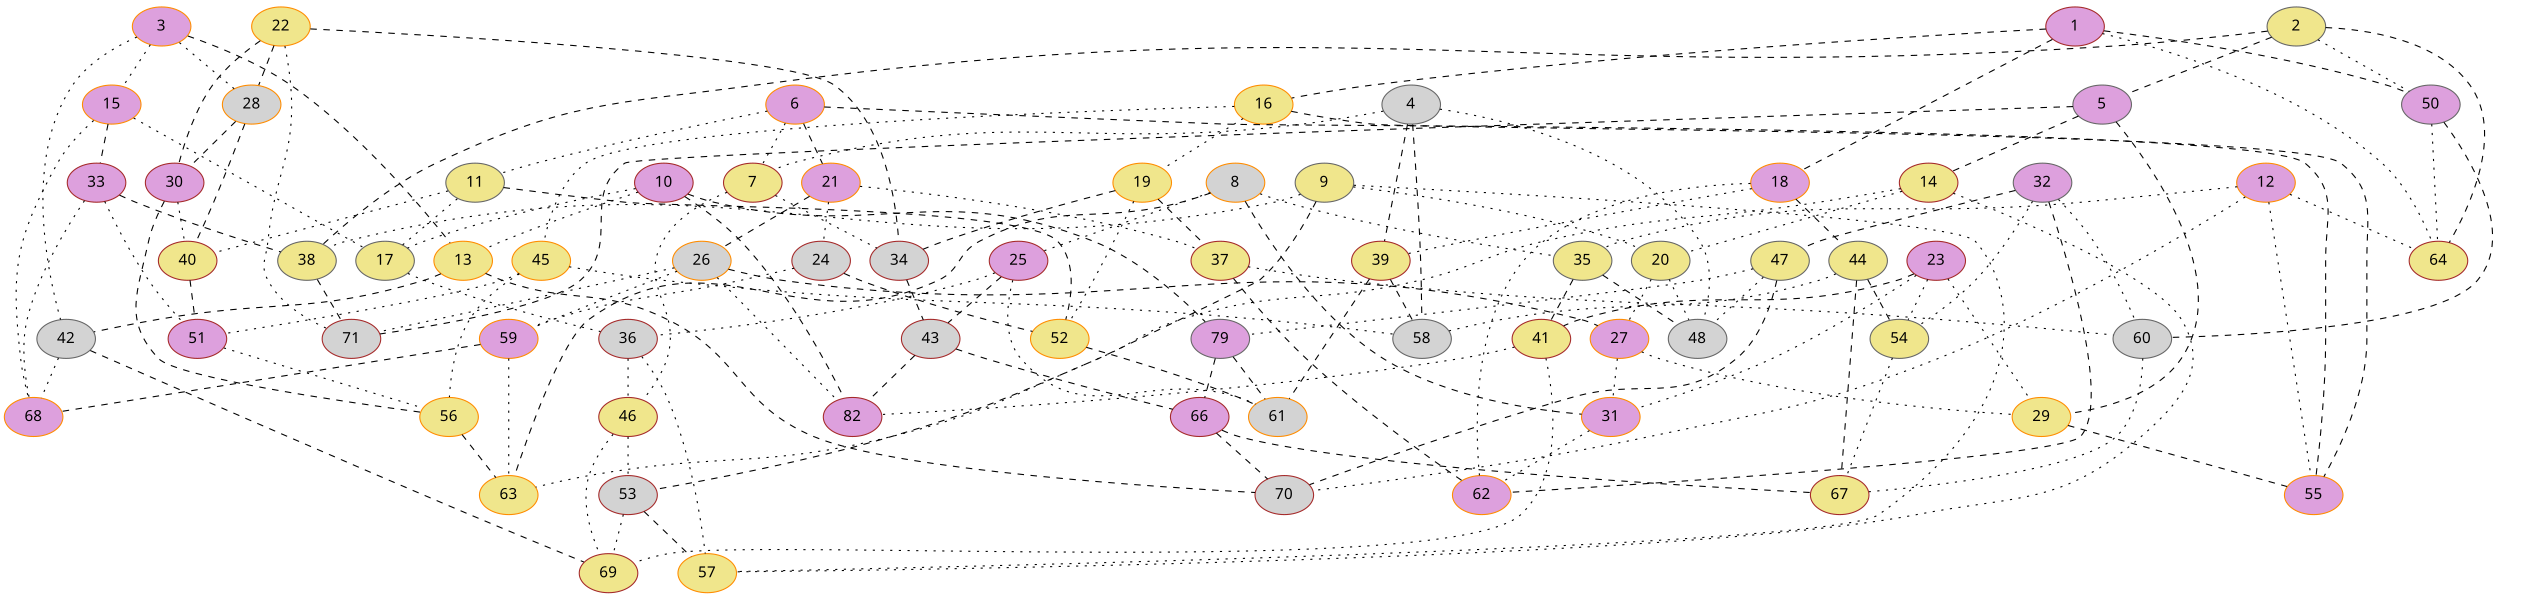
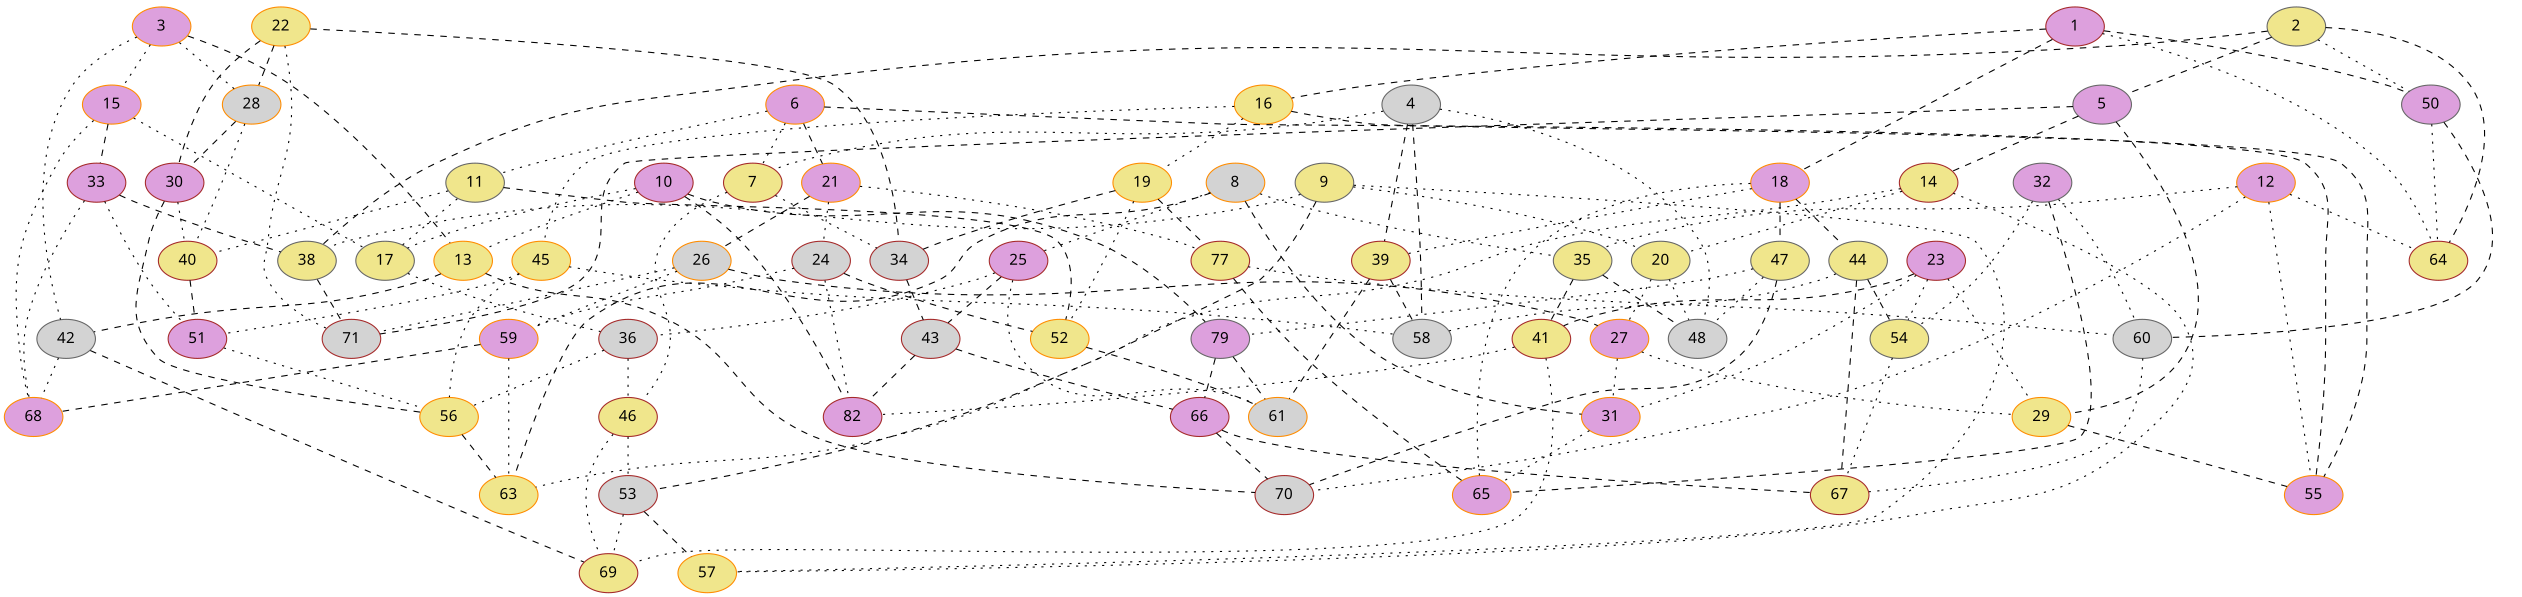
(222, 183) -> (222, 183)
(1908, 217) -> (1780, 222)
(1220, 261) -> (1220, 261)
(777, 339) -> (837, 339)
(685, 451) -> (539, 378)
(1482, 495) -> (1482, 495)
